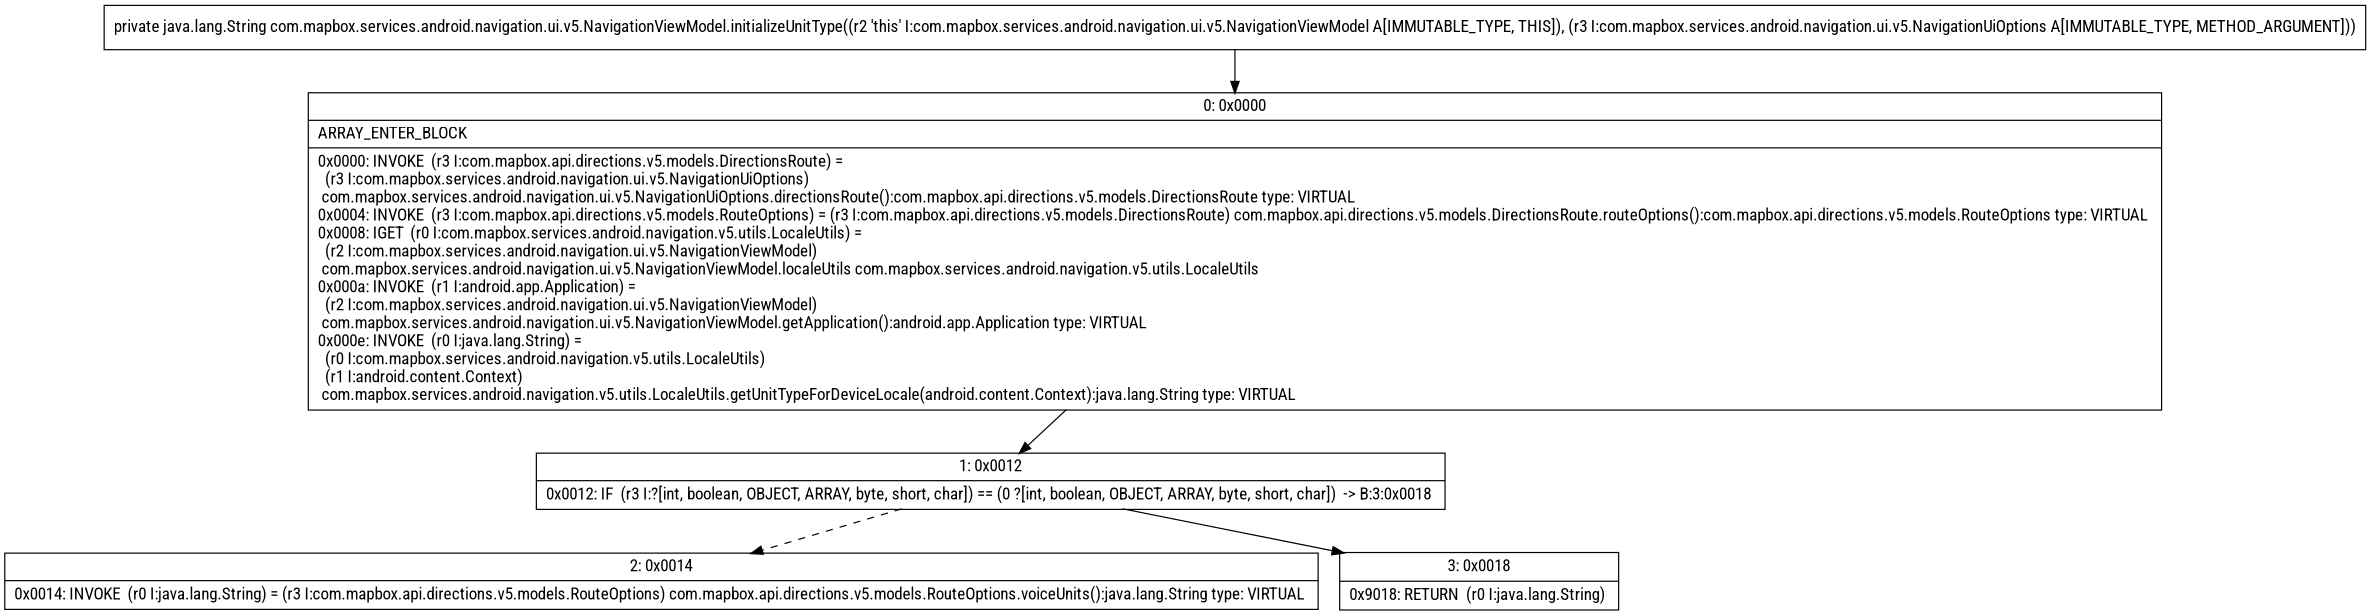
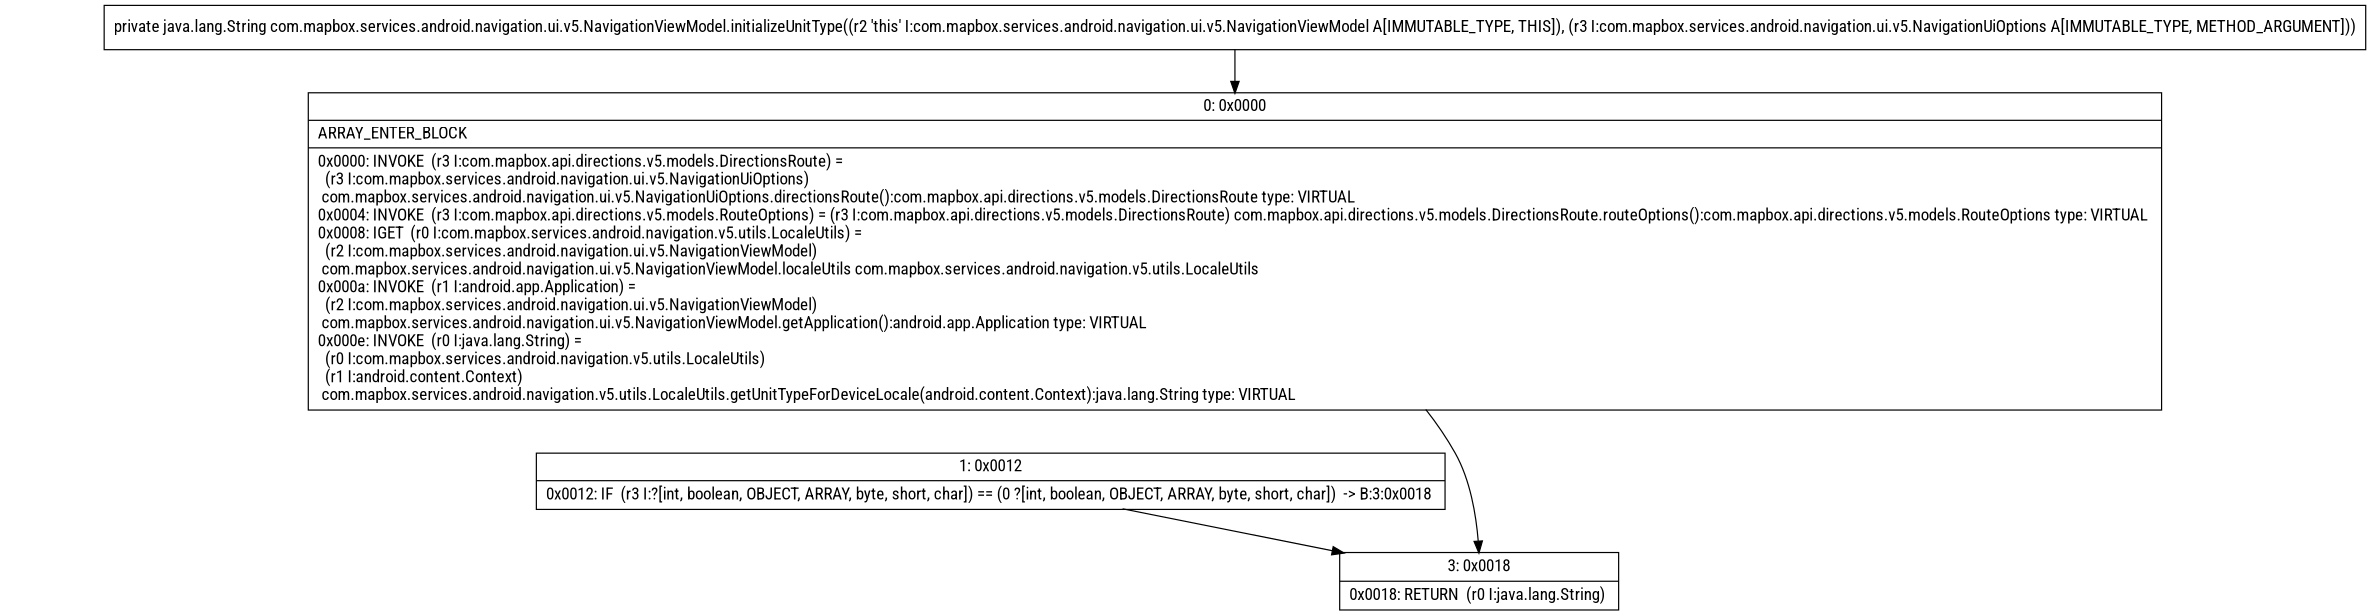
(1047, 427) -> (1463, 471)
(661, 581) -> none
(1479, 595) -> (1479, 595)
